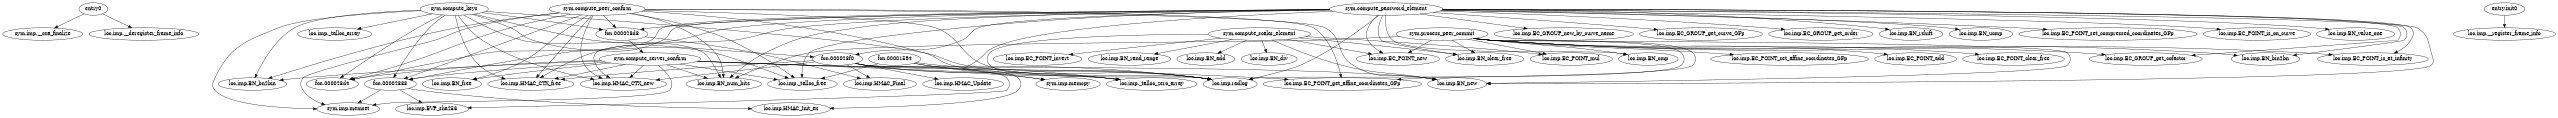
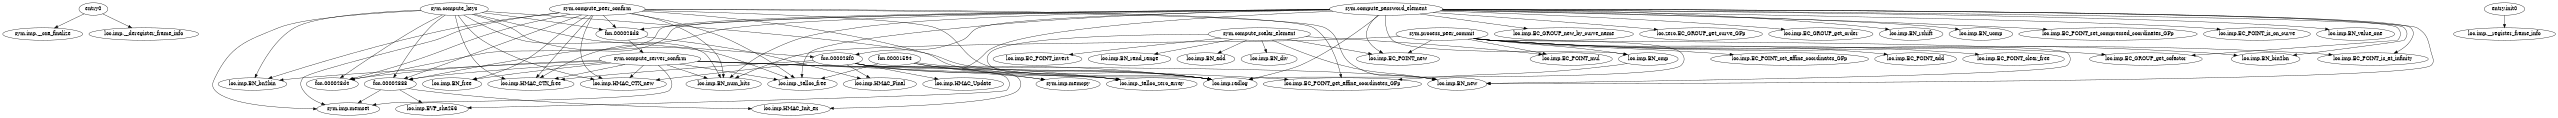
(909, 20) -> none
(335, 34) -> none
(1701, 34) -> (1701, 34)
(1485, 59) -> none
(1677, 69) -> (1515, 73)
